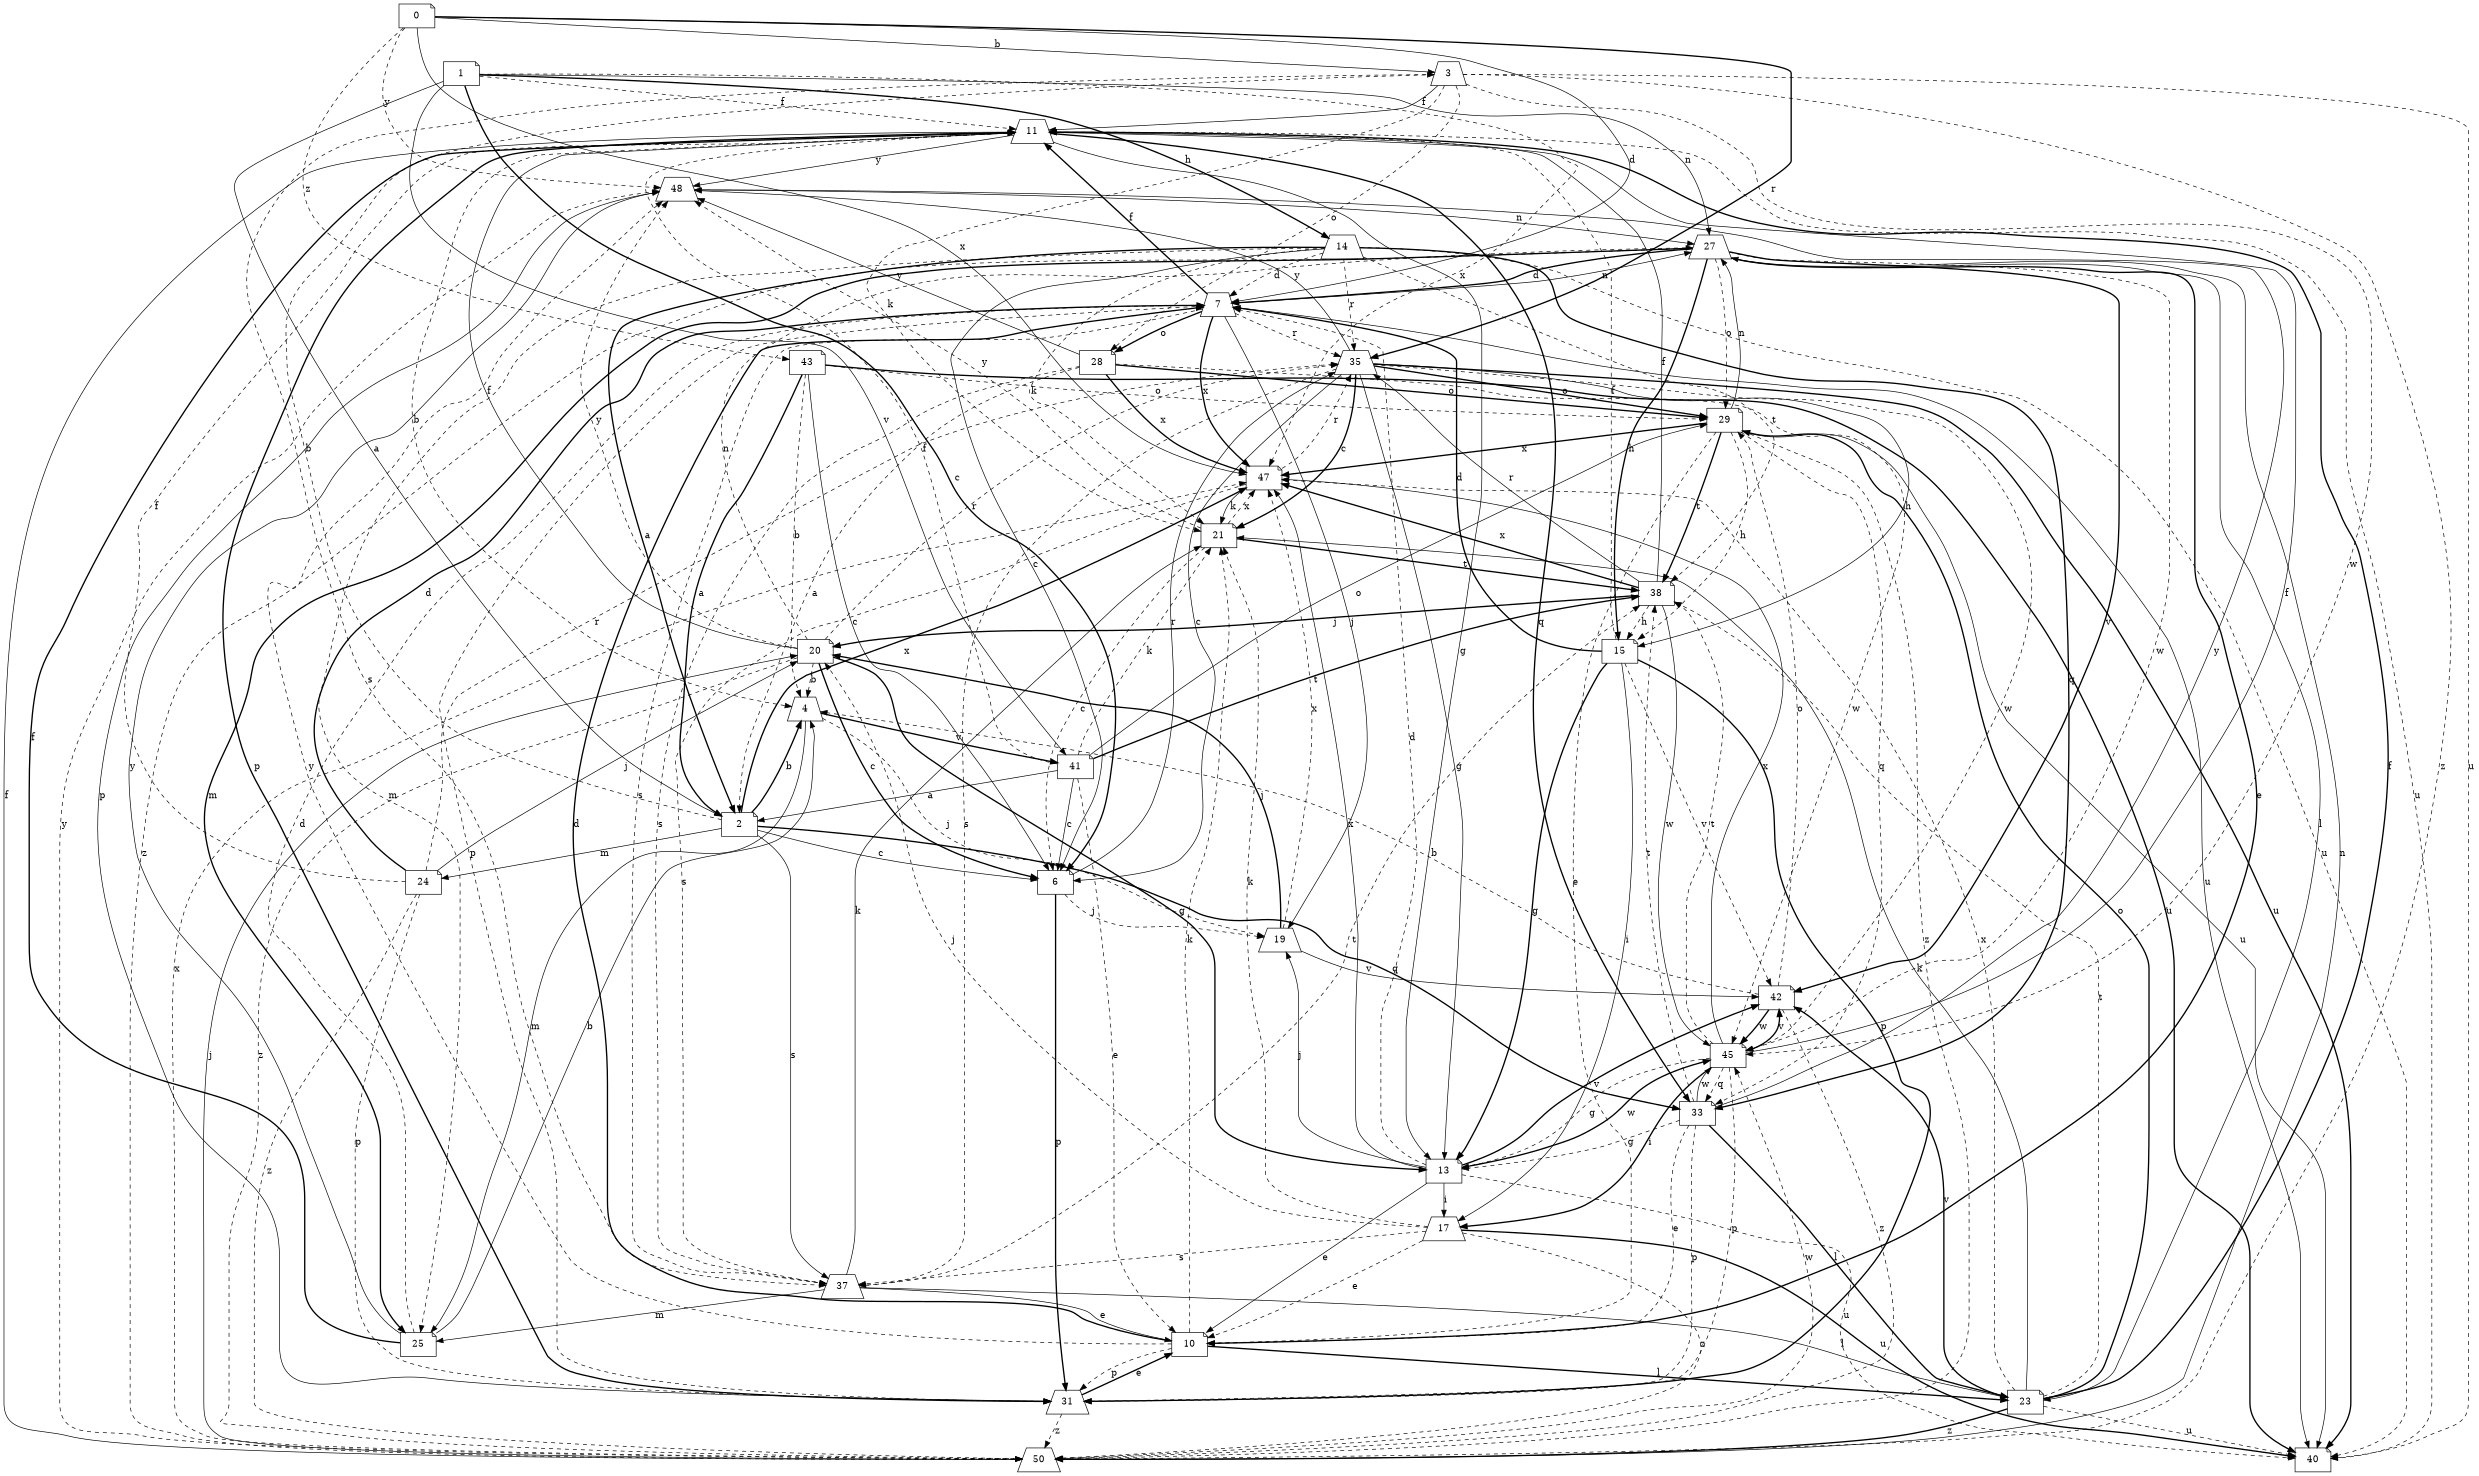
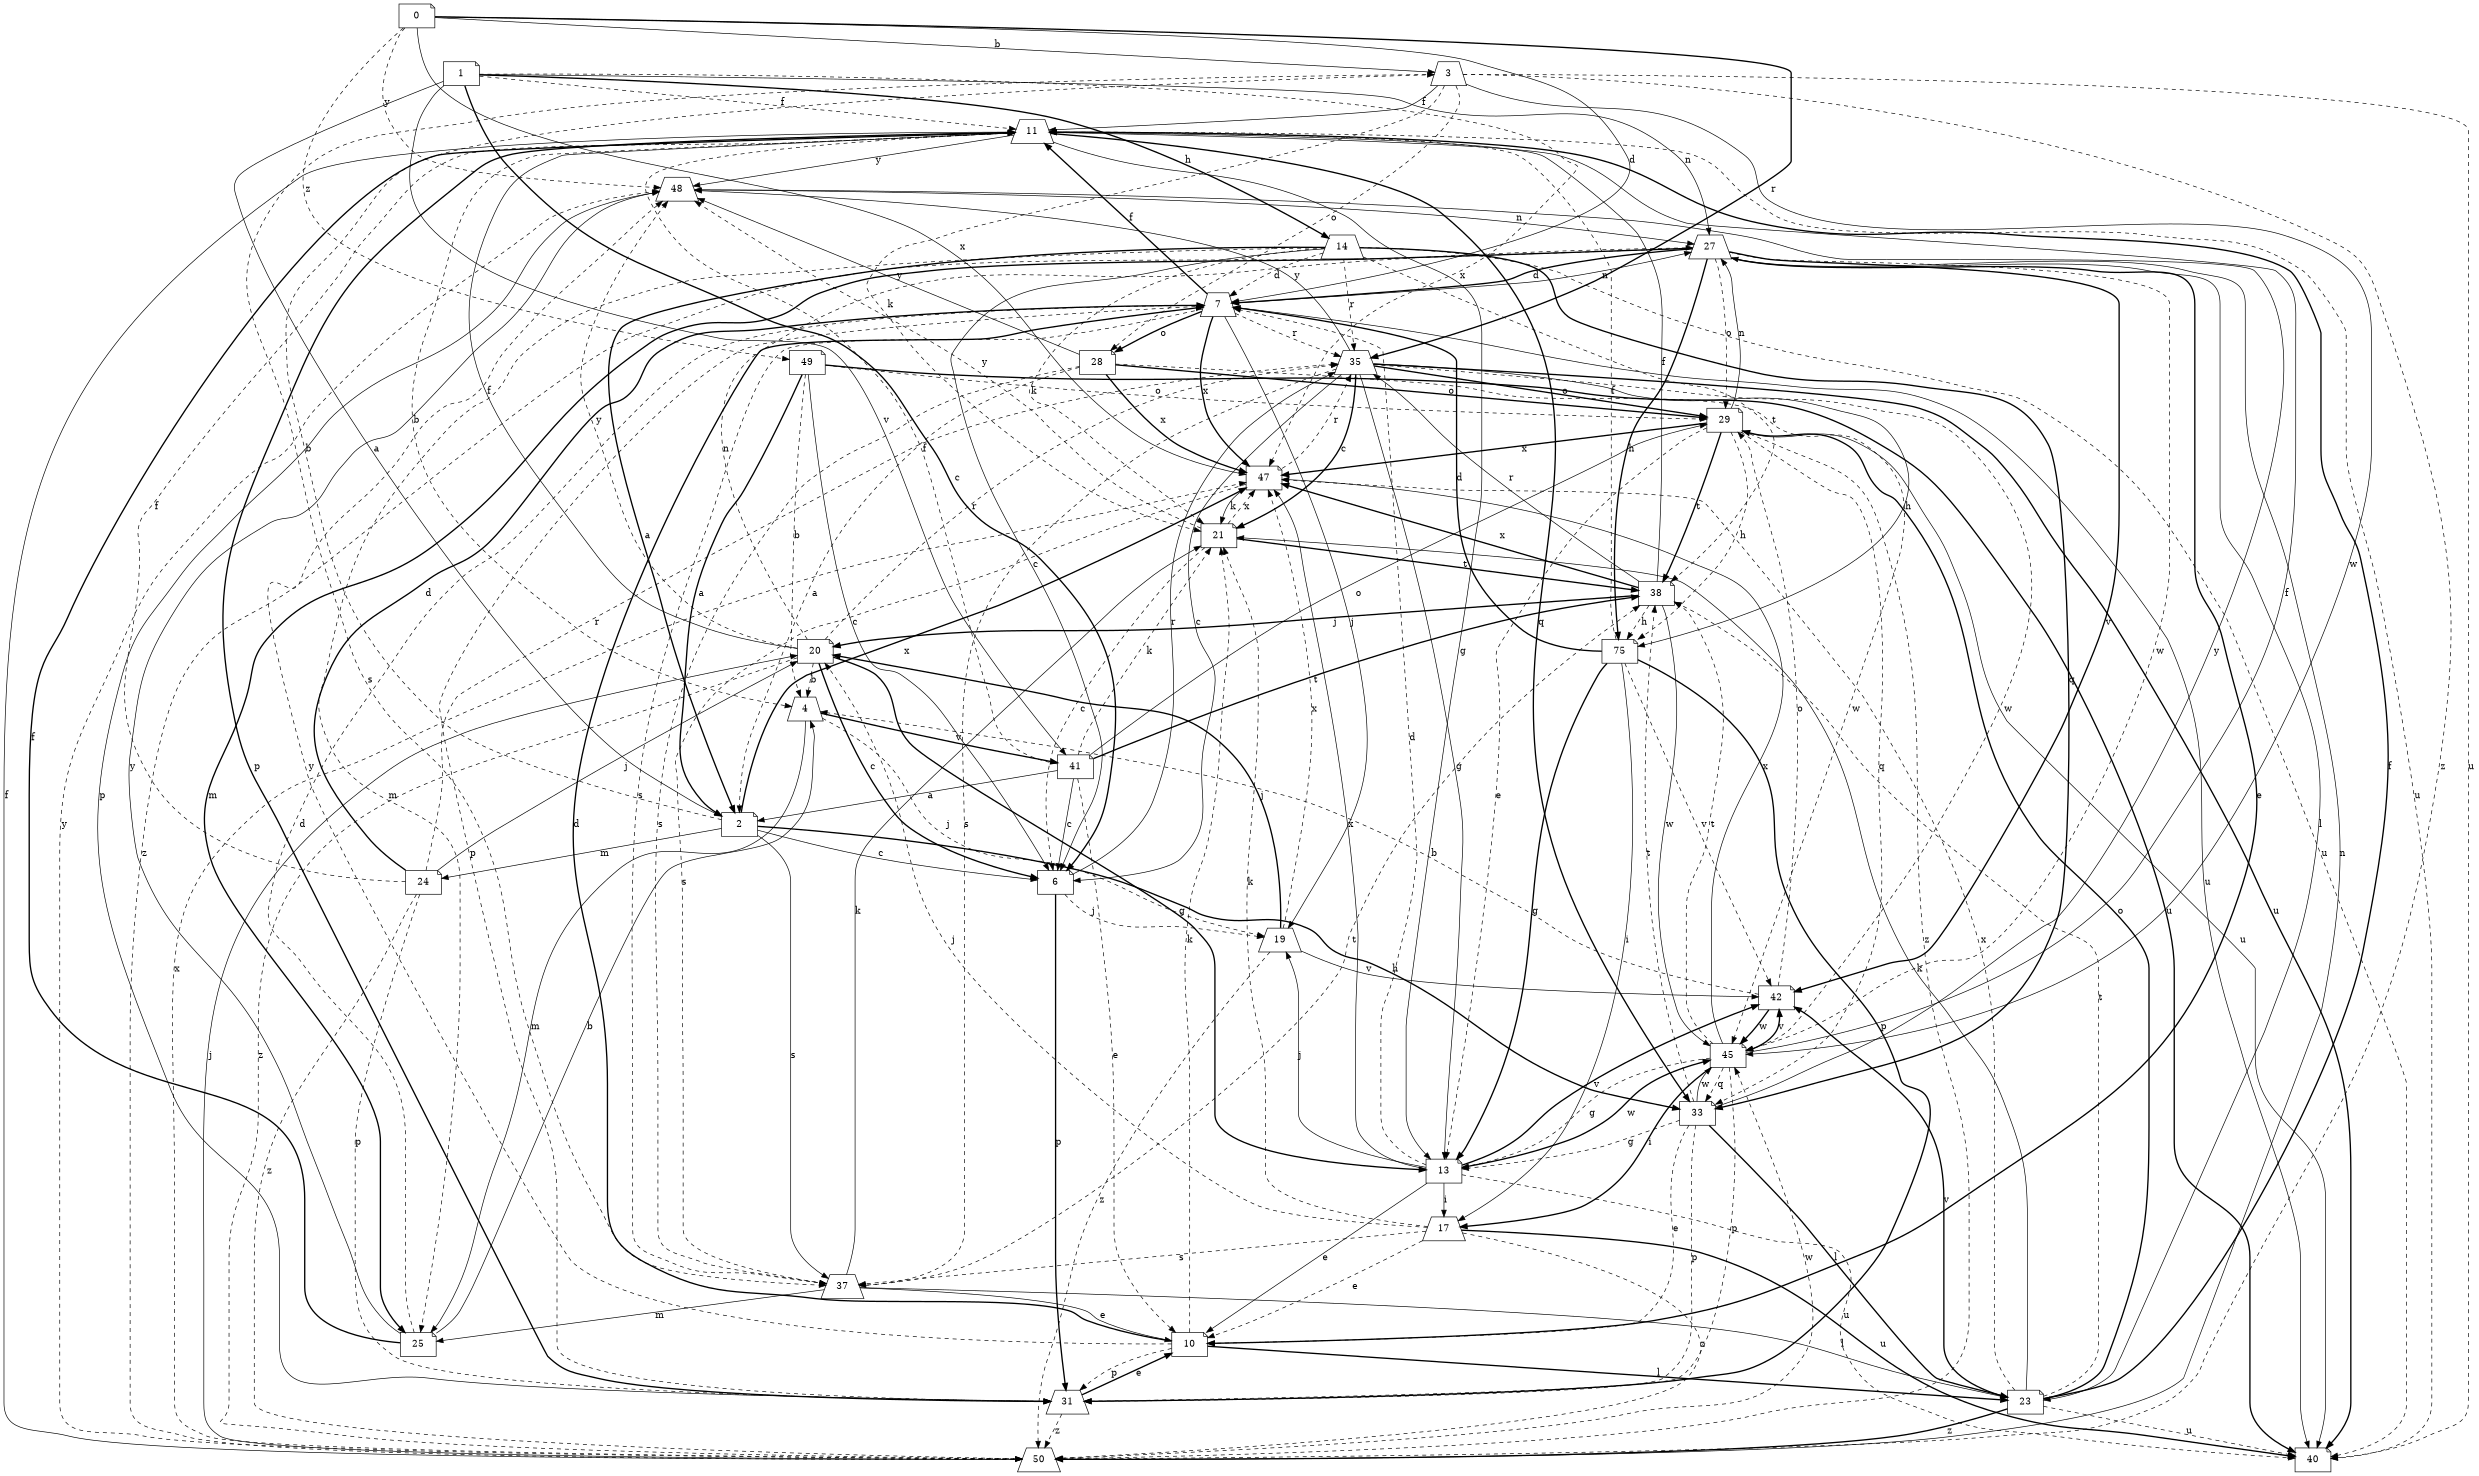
(807, 362) -> (807, 362)
(2371, 365) -> (2371, 365)
(1620, 651) -> (1620, 651)
(779, 772) -> none
(1395, 969) -> (1395, 969)
(1584, 1061) -> (1499, 748)
(1662, 1421) -> (1123, 1152)
